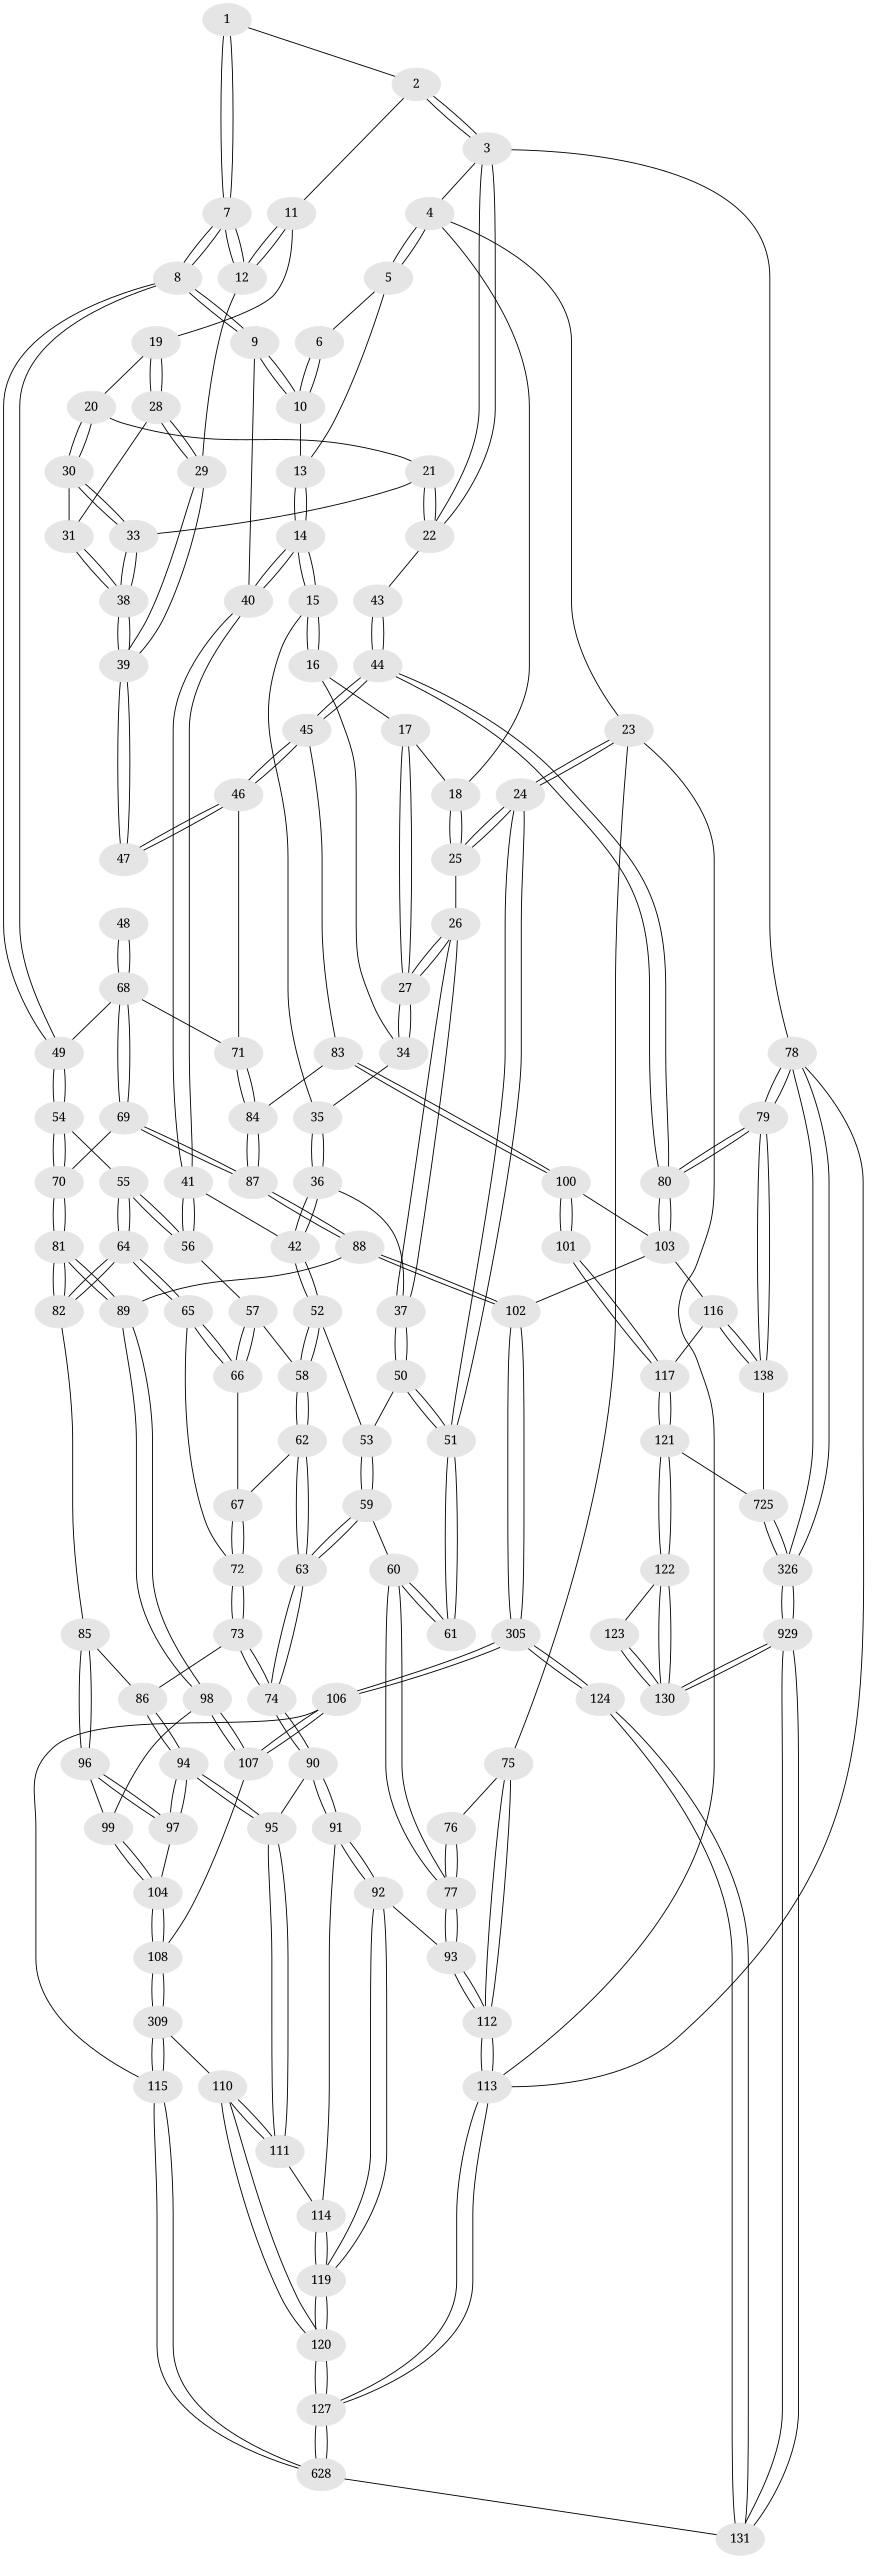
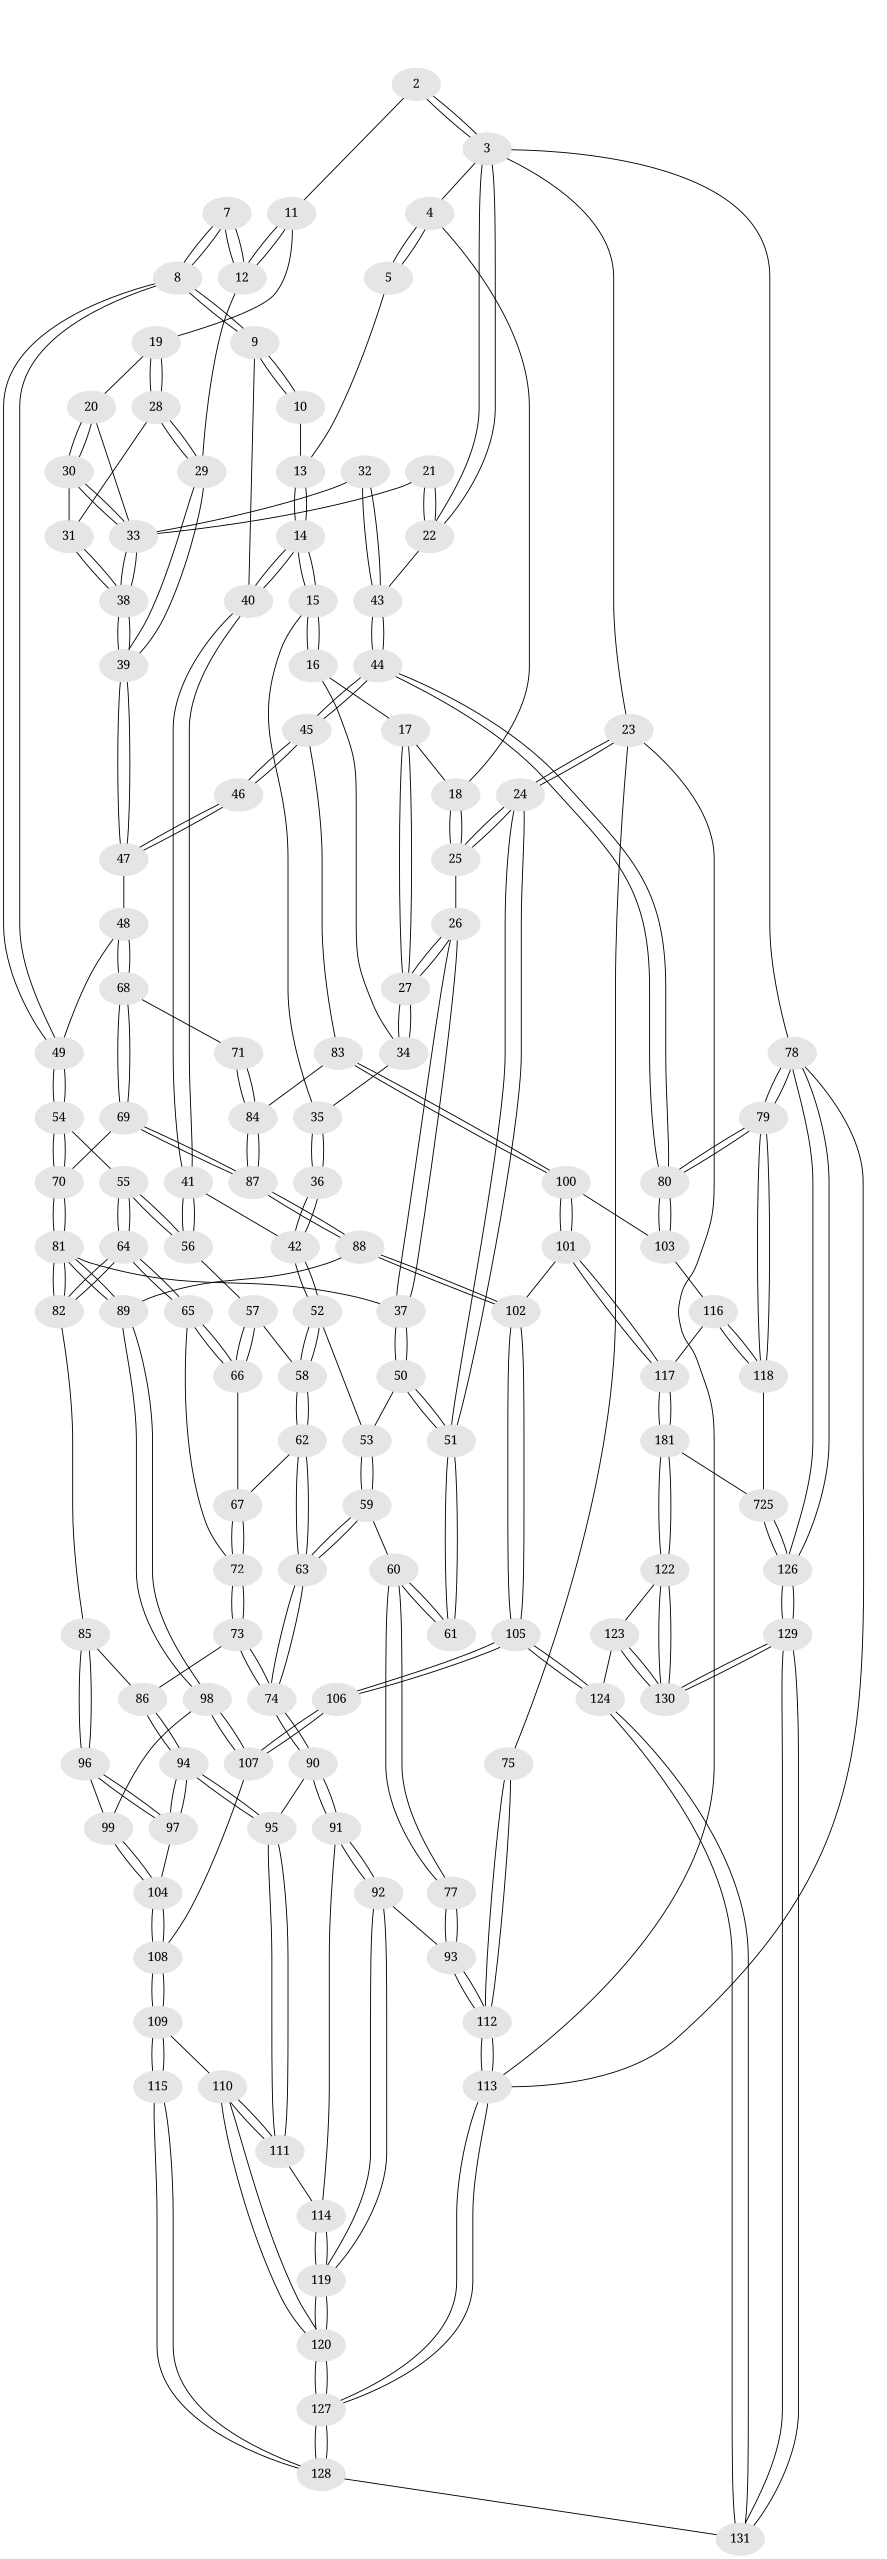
(227, 20) -> none
(319, 343) -> none
(261, 440) -> (110, 465)
(572, 444) -> (614, 412)
none -> (365, 472)
none -> (124, 892)
(239, 924) -> none
(92, 1021) -> (85, 986)
(392, 1231) -> (259, 1284)
(601, 1275) -> (541, 1279)
(764, 1376) -> (764, 1376)
(665, 1441) -> (665, 1441)
(788, 1570) -> (788, 1570)
(516, 1635) -> (516, 1635)
(788, 1635) -> (788, 1635)
none -> (607, 1667)
(34, 1797) -> none
(451, 1829) -> none
(158, 2022) -> (158, 2022)
(321, 2475) -> (321, 2475)
